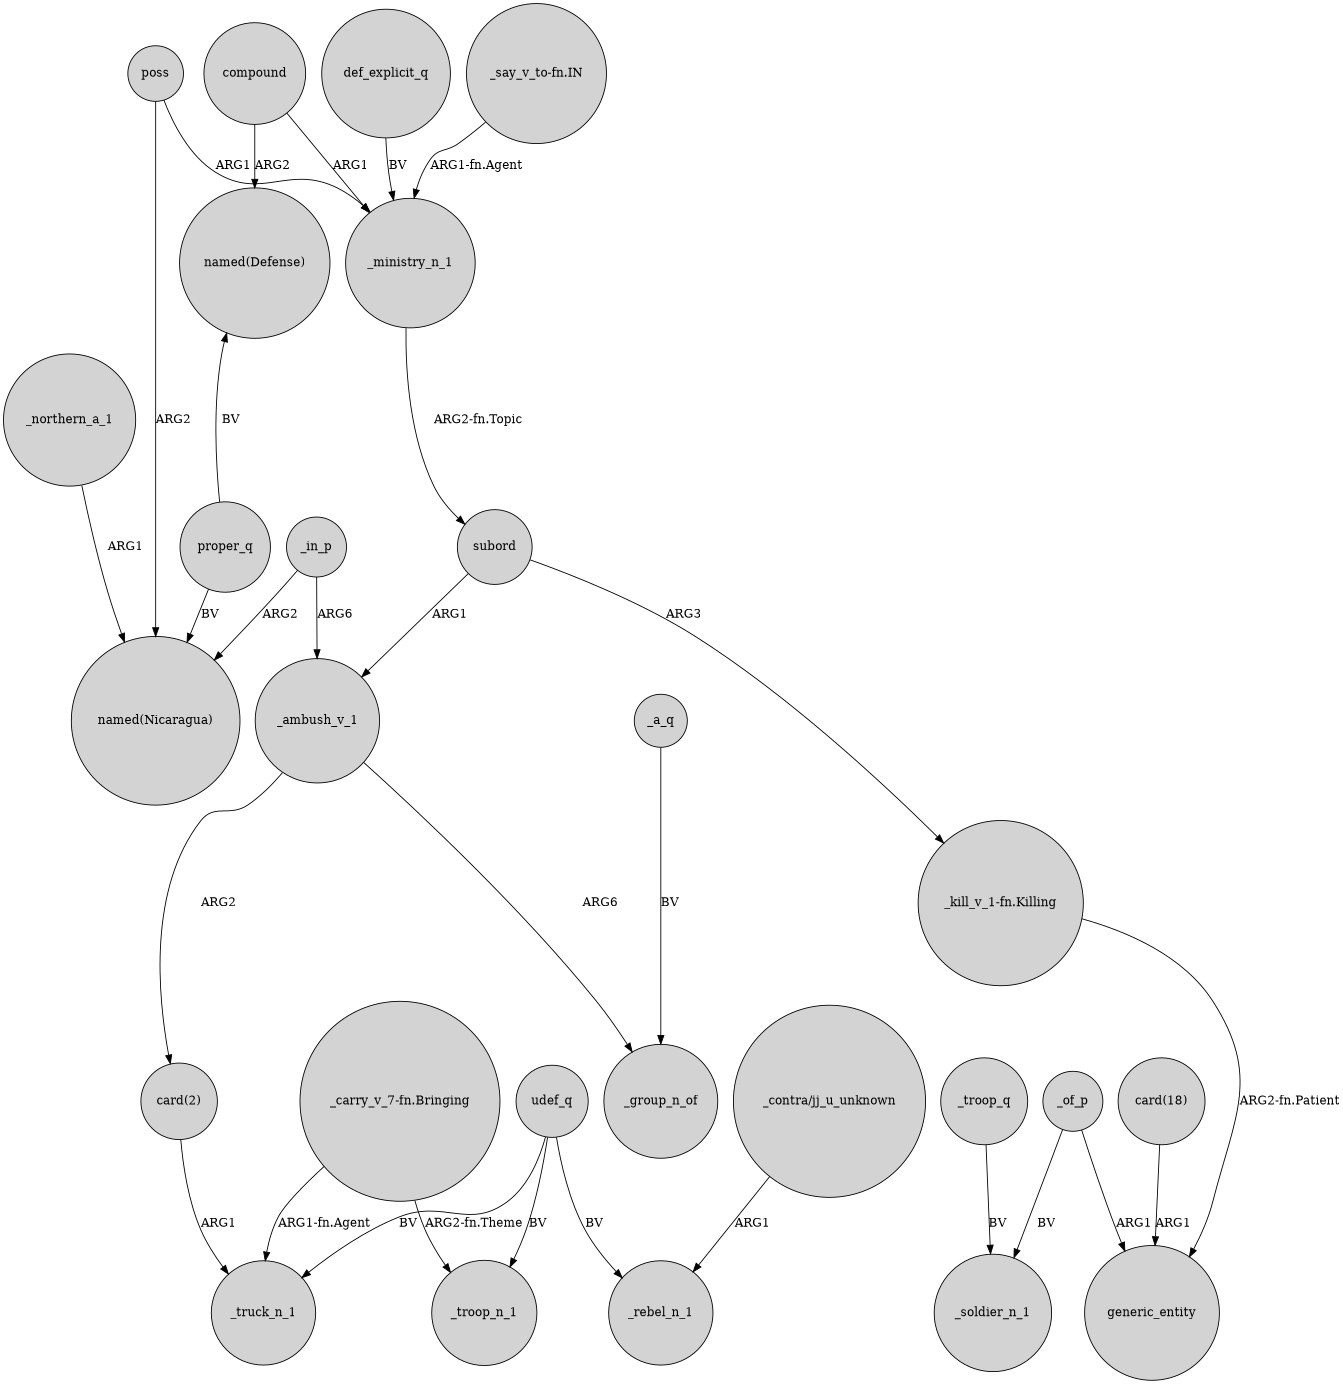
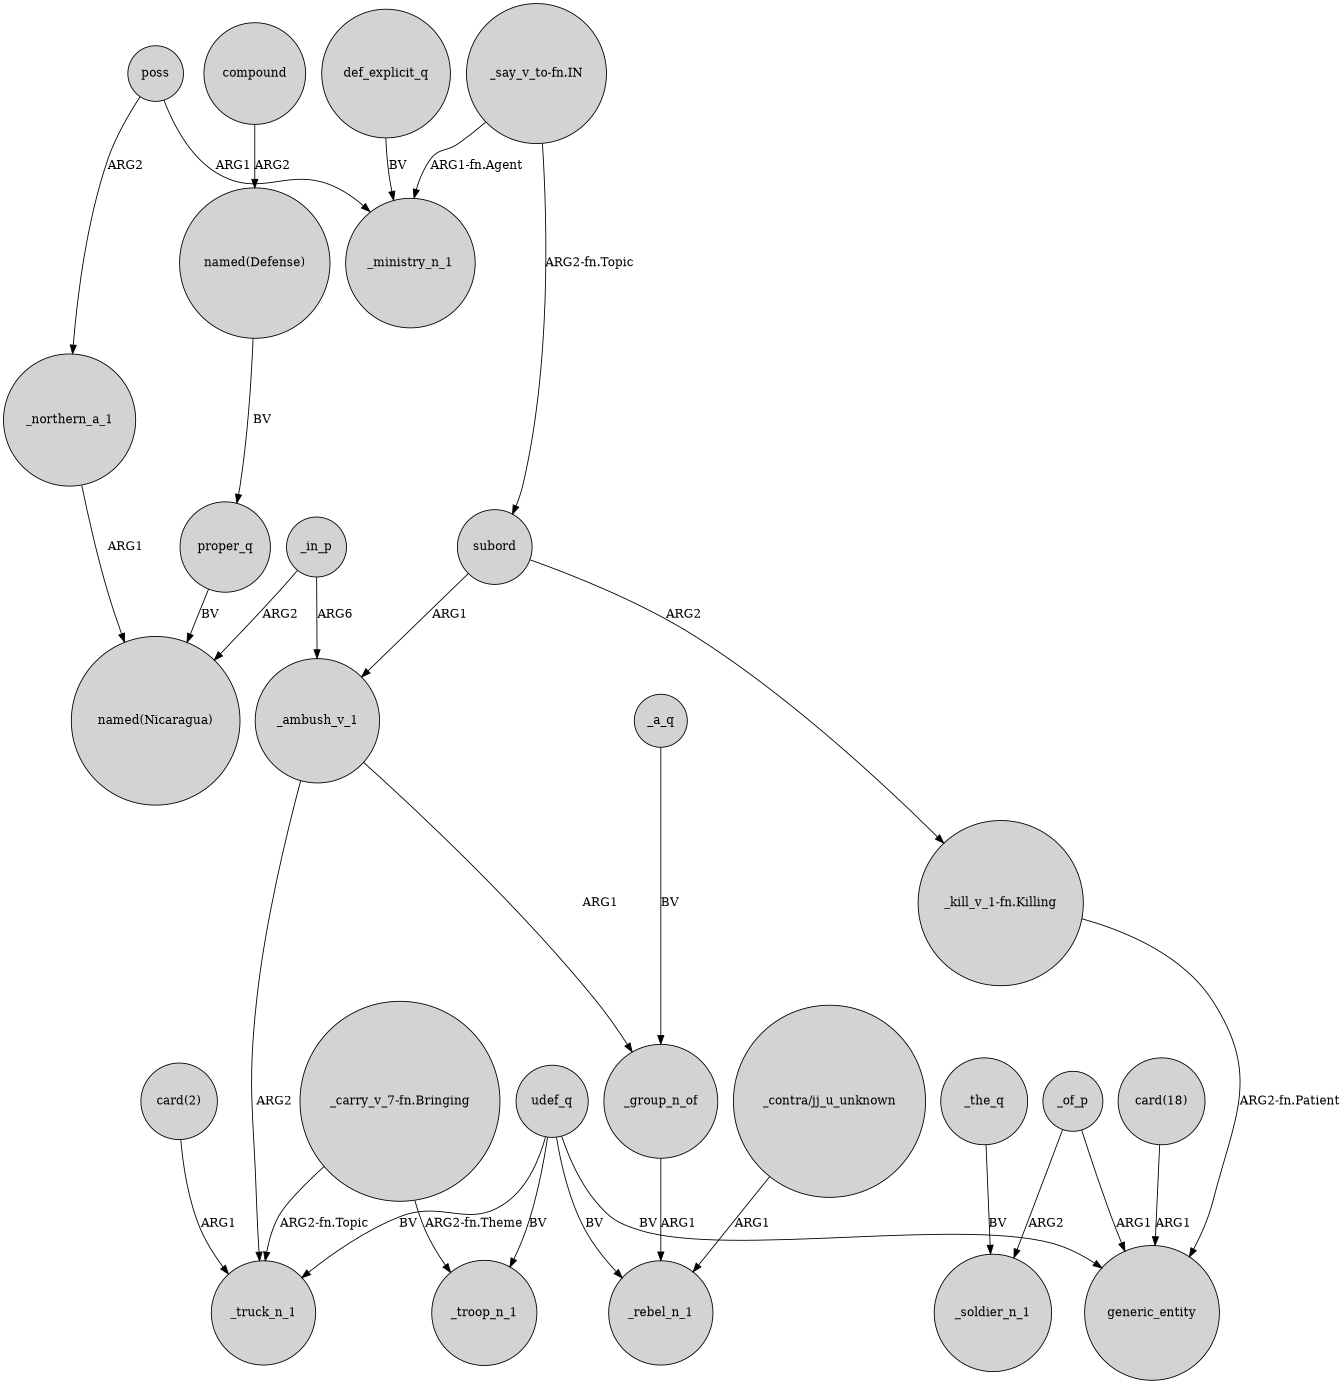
(325, 159) -> none
(156, 365) -> (92, 216)
(216, 421) -> (248, 417)
(415, 429) -> (544, 326)
(684, 614) -> (684, 614)
(170, 886) -> (255, 1014)
(600, 903) -> (600, 903)
(984, 1101) -> (984, 1101)
none -> (661, 1205)
(324, 1224) -> (324, 1224)
(1046, 1224) -> (1046, 1224)
none -> (806, 1239)
